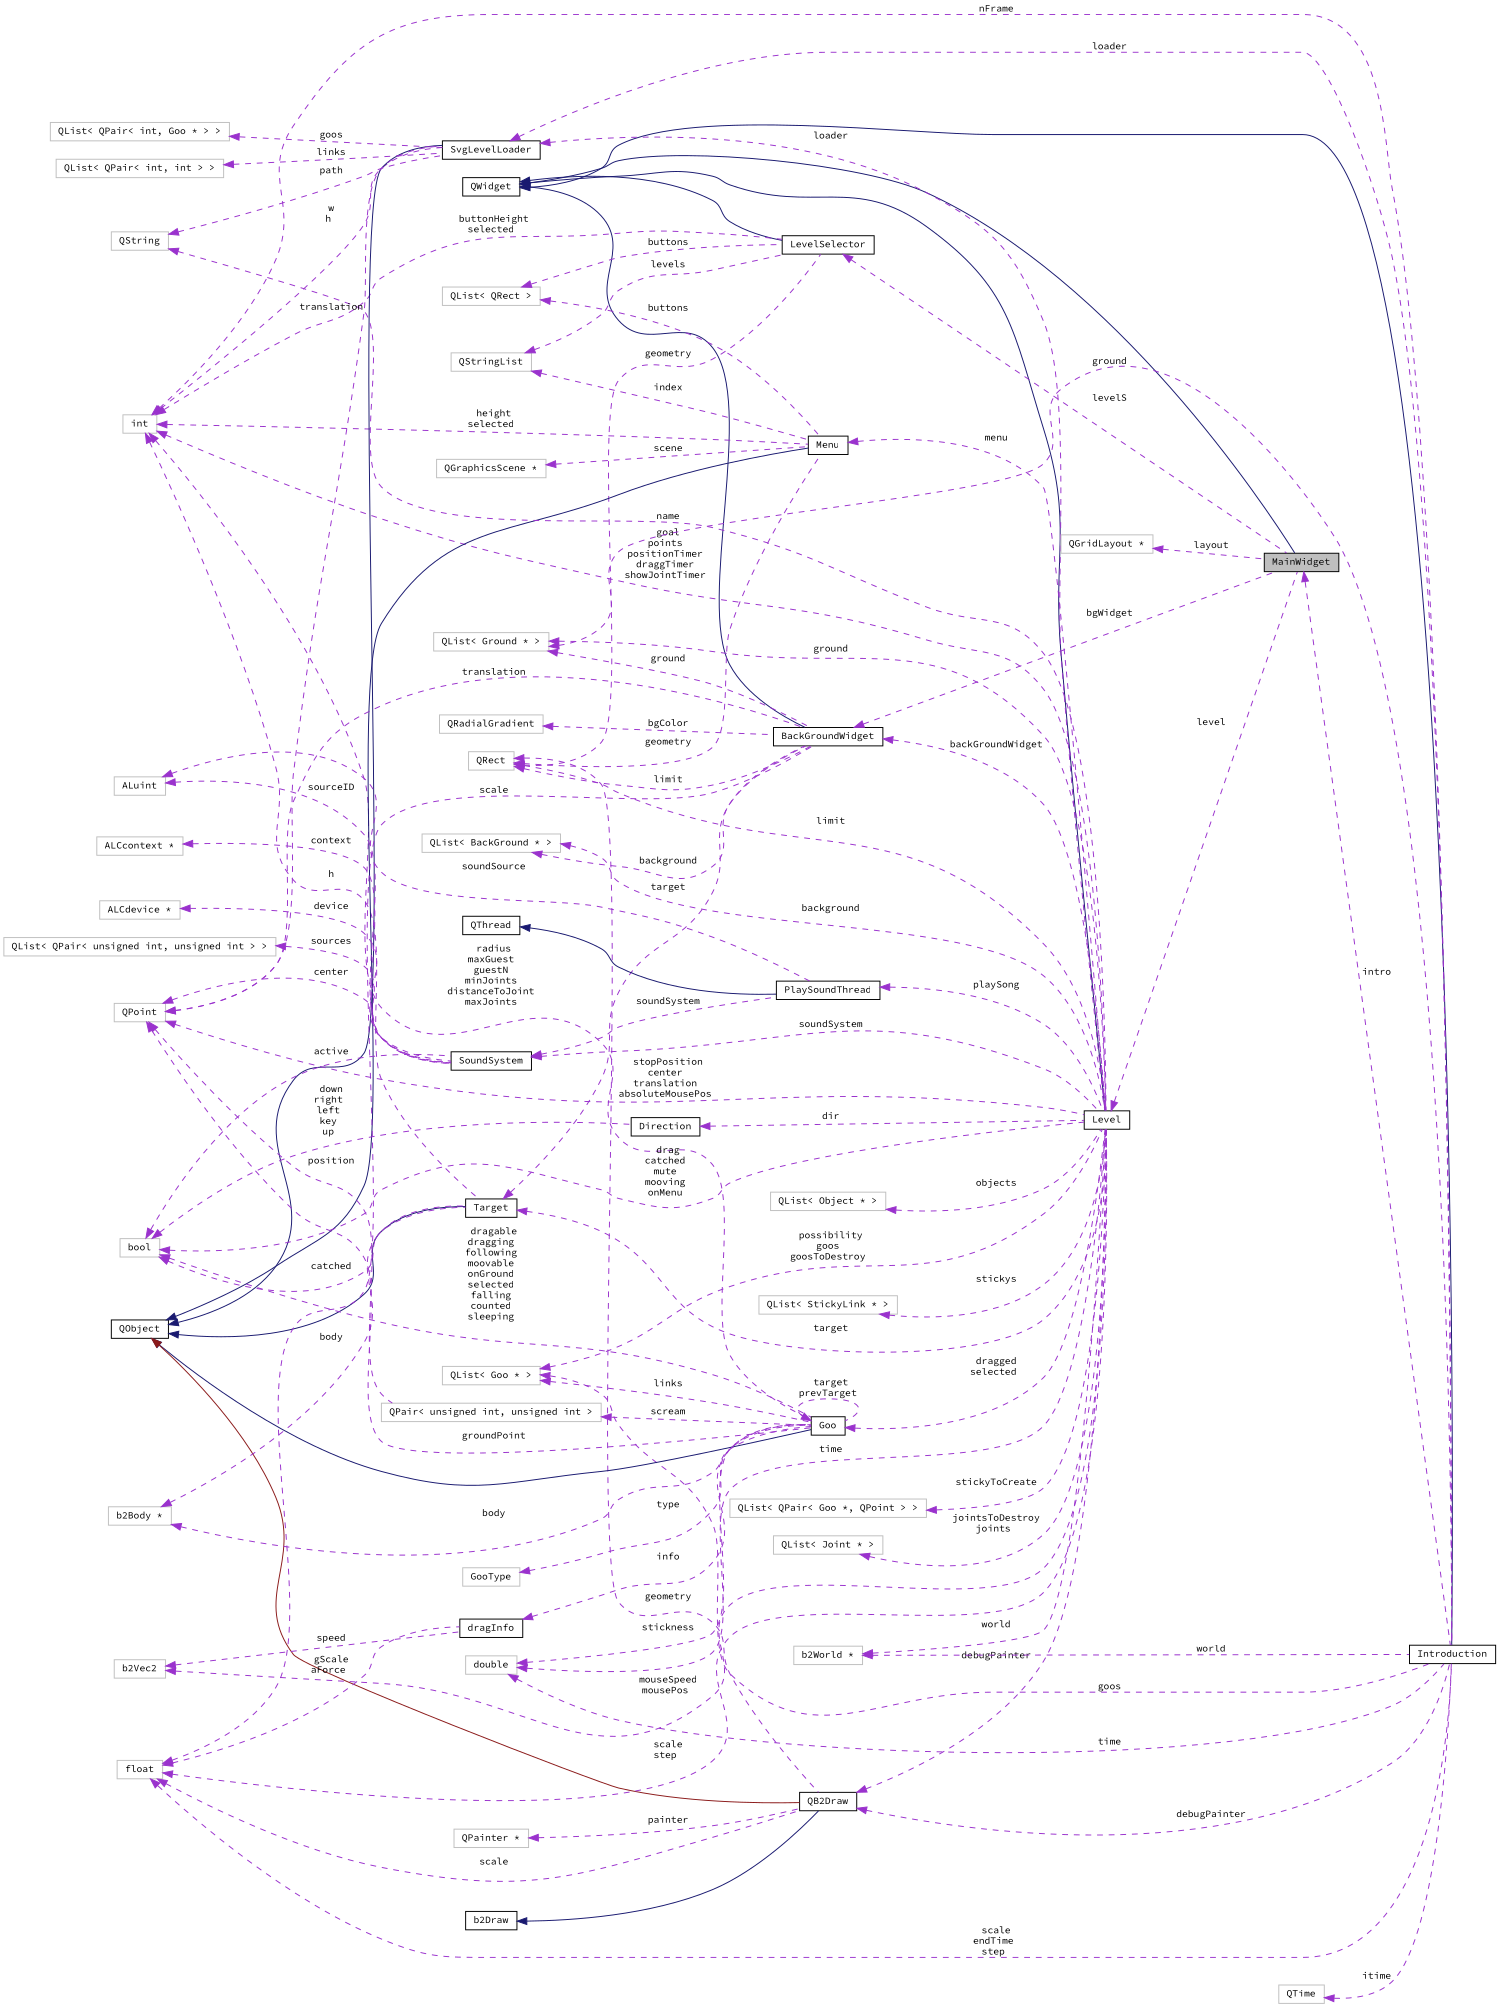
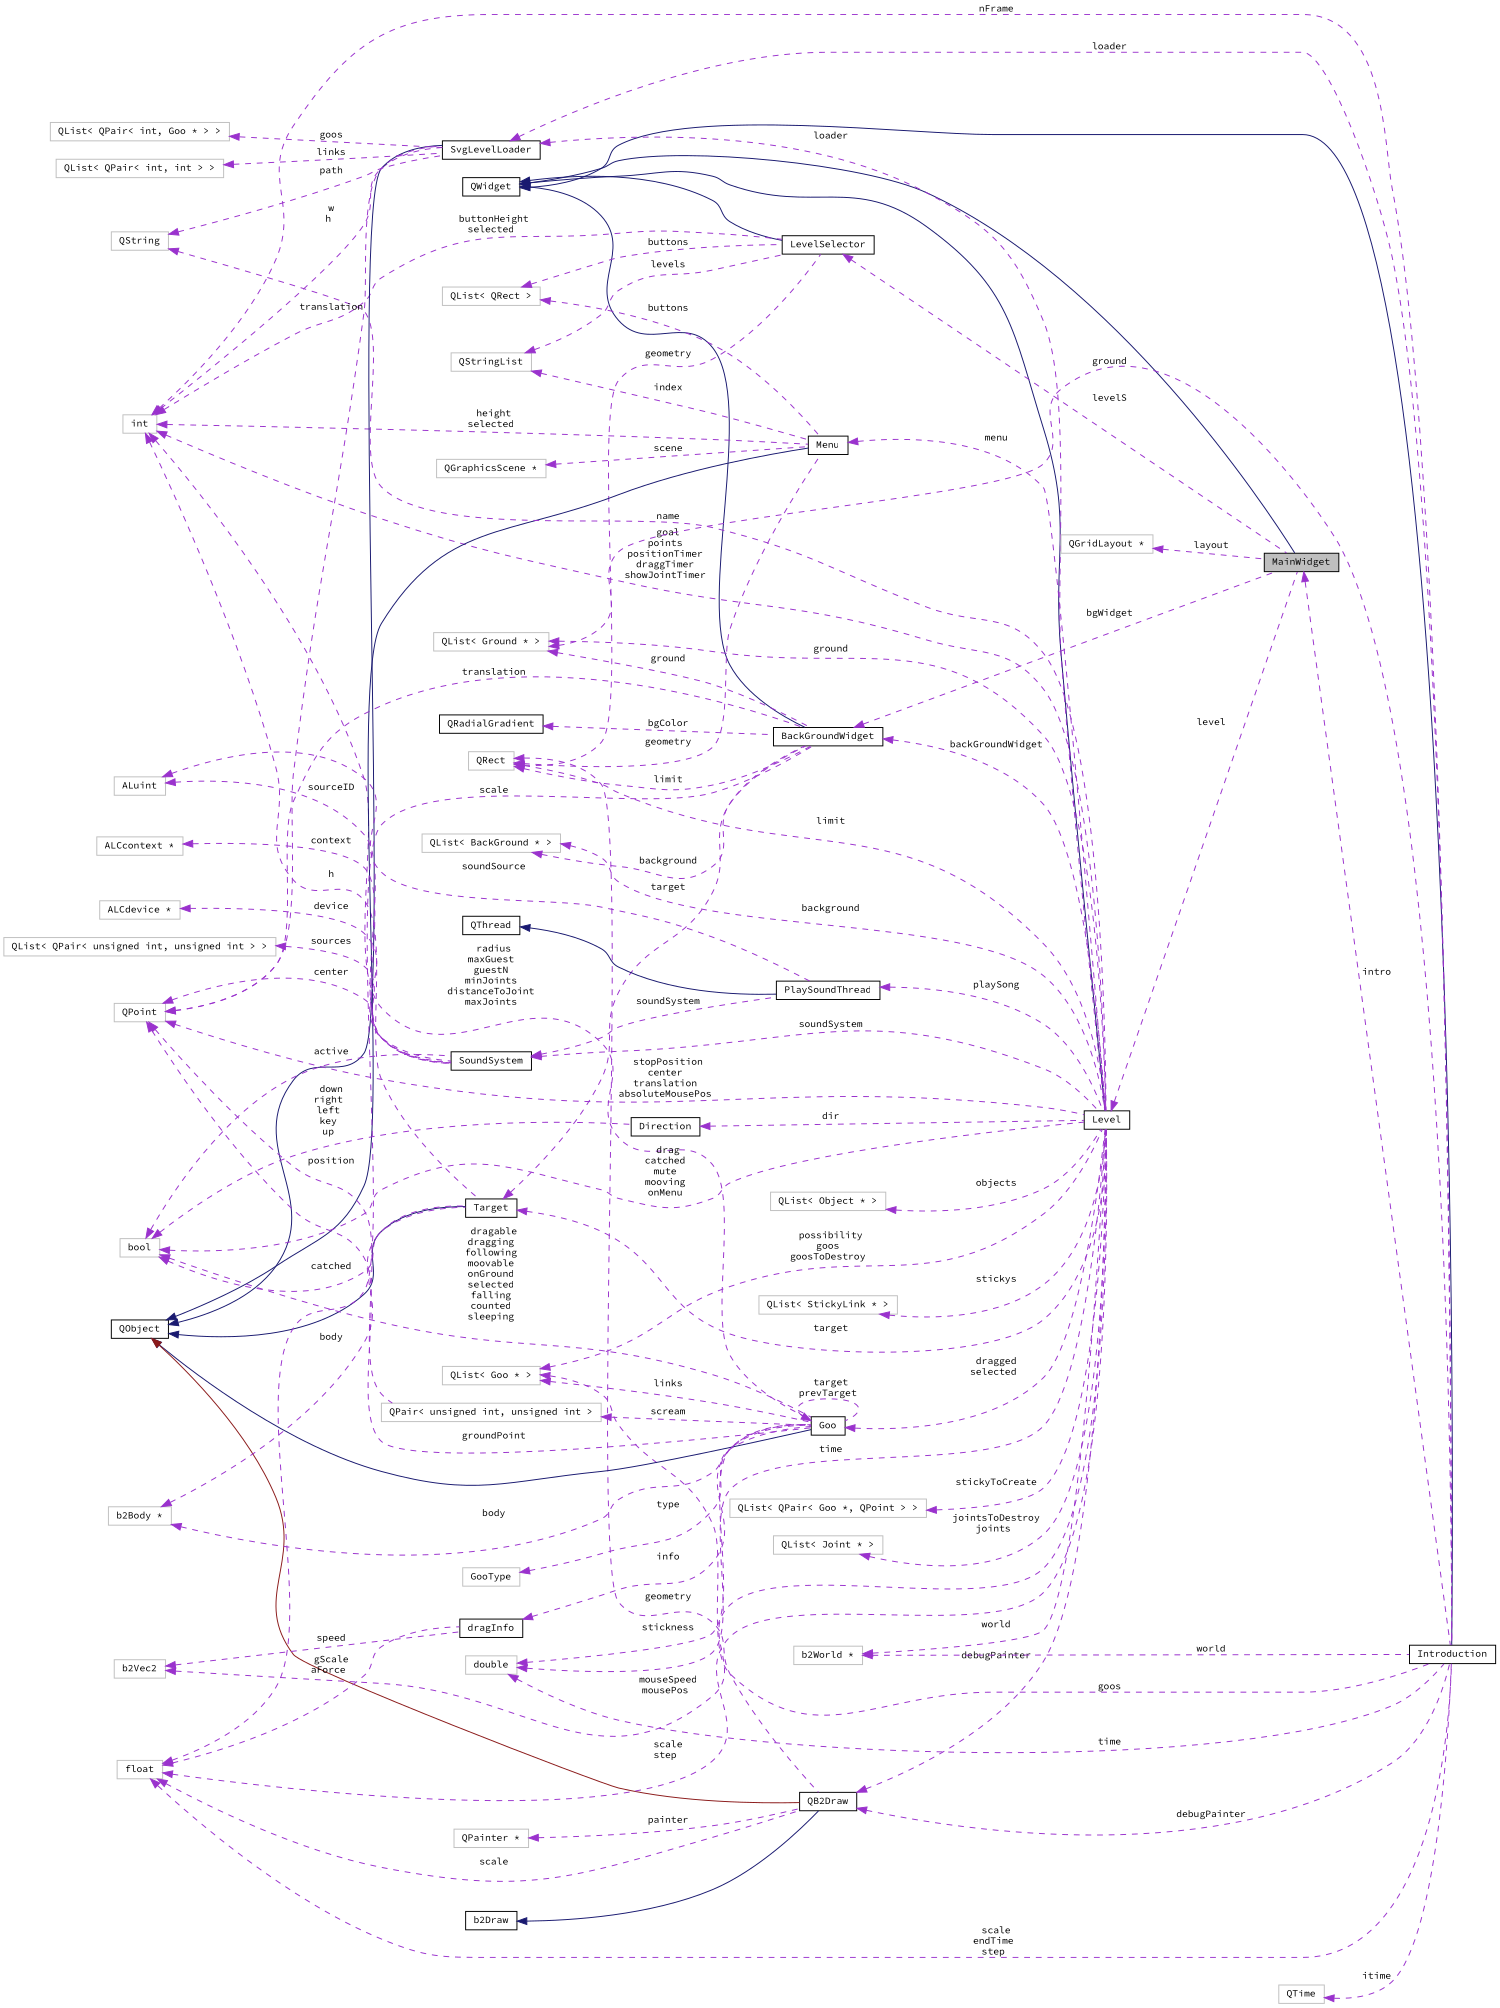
(491, 724) -> (491, 724)
